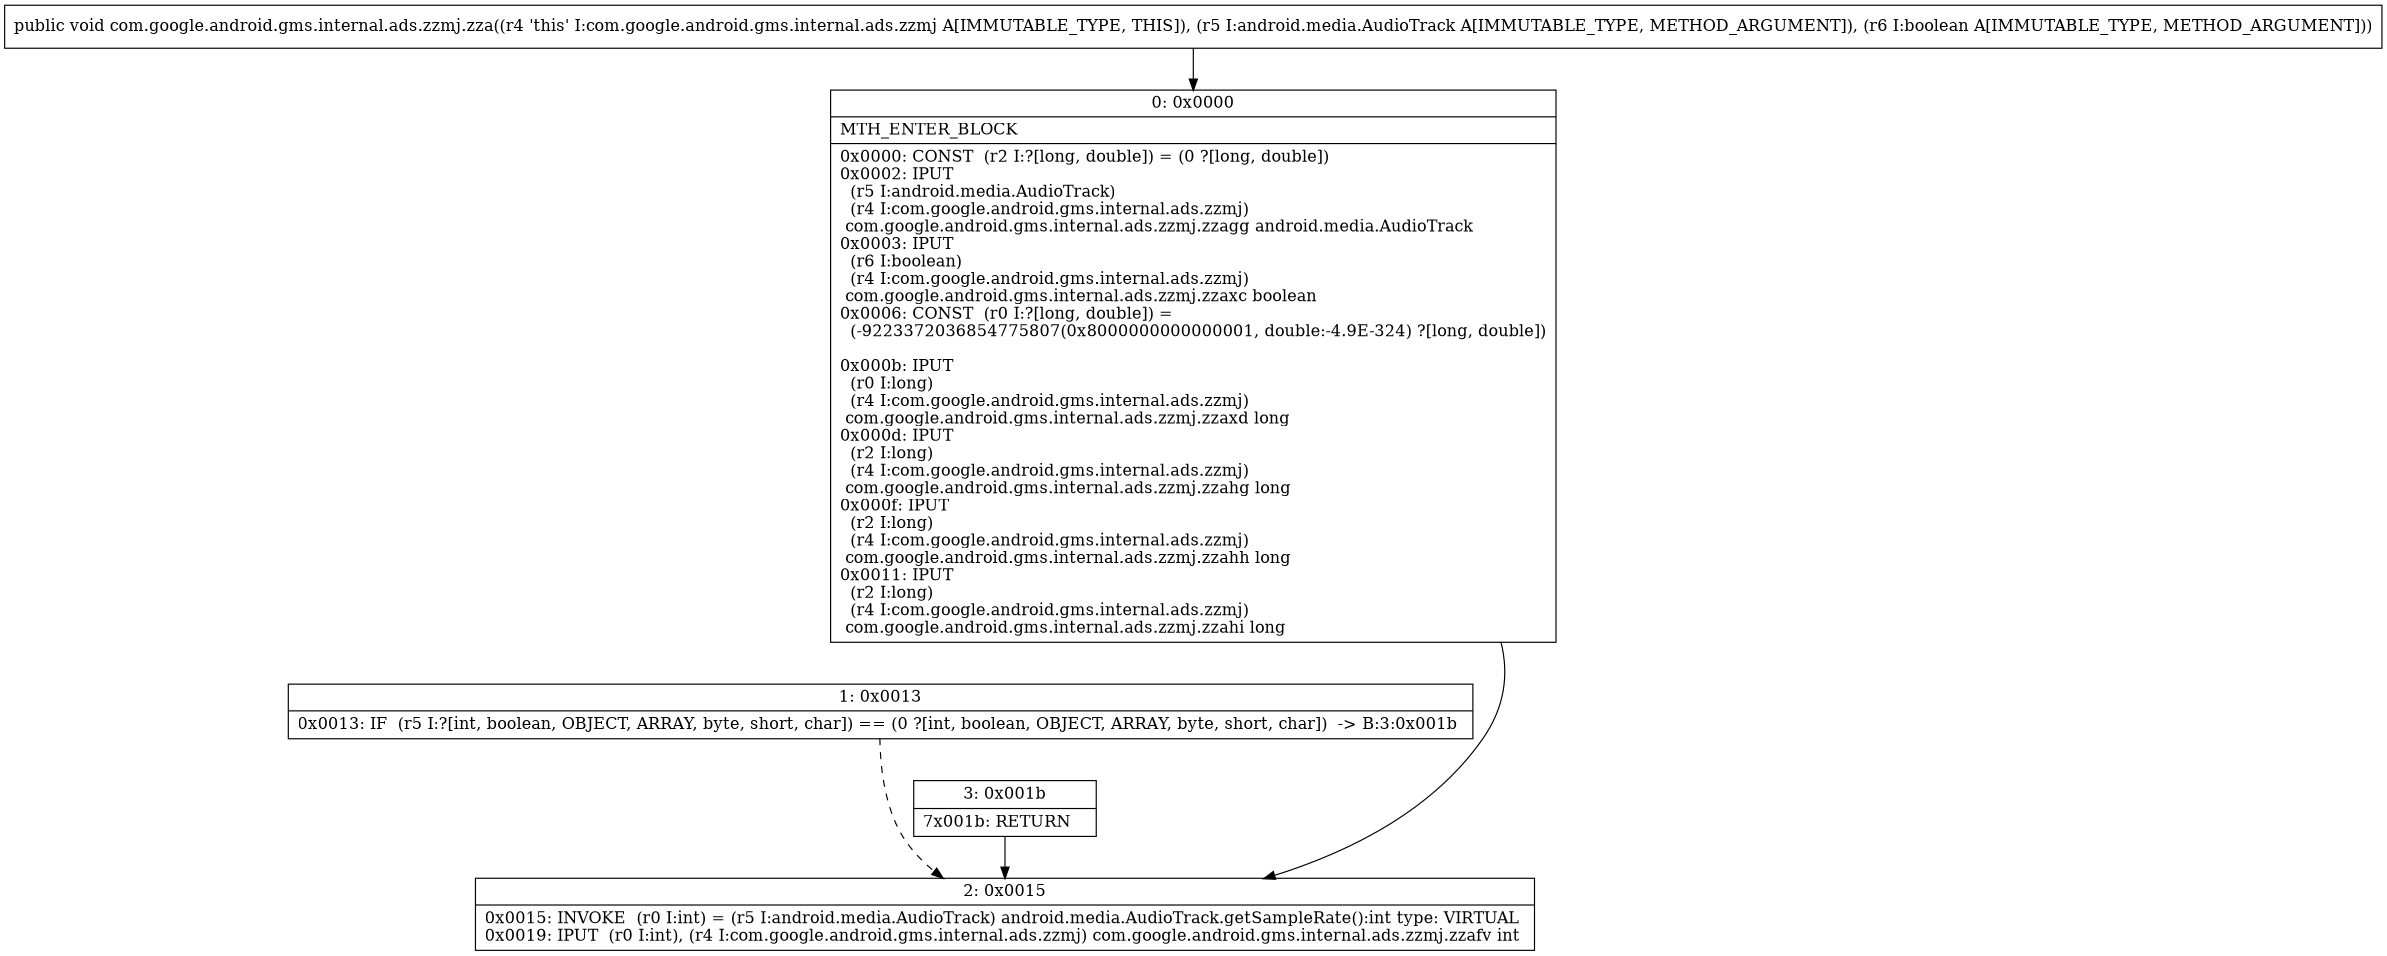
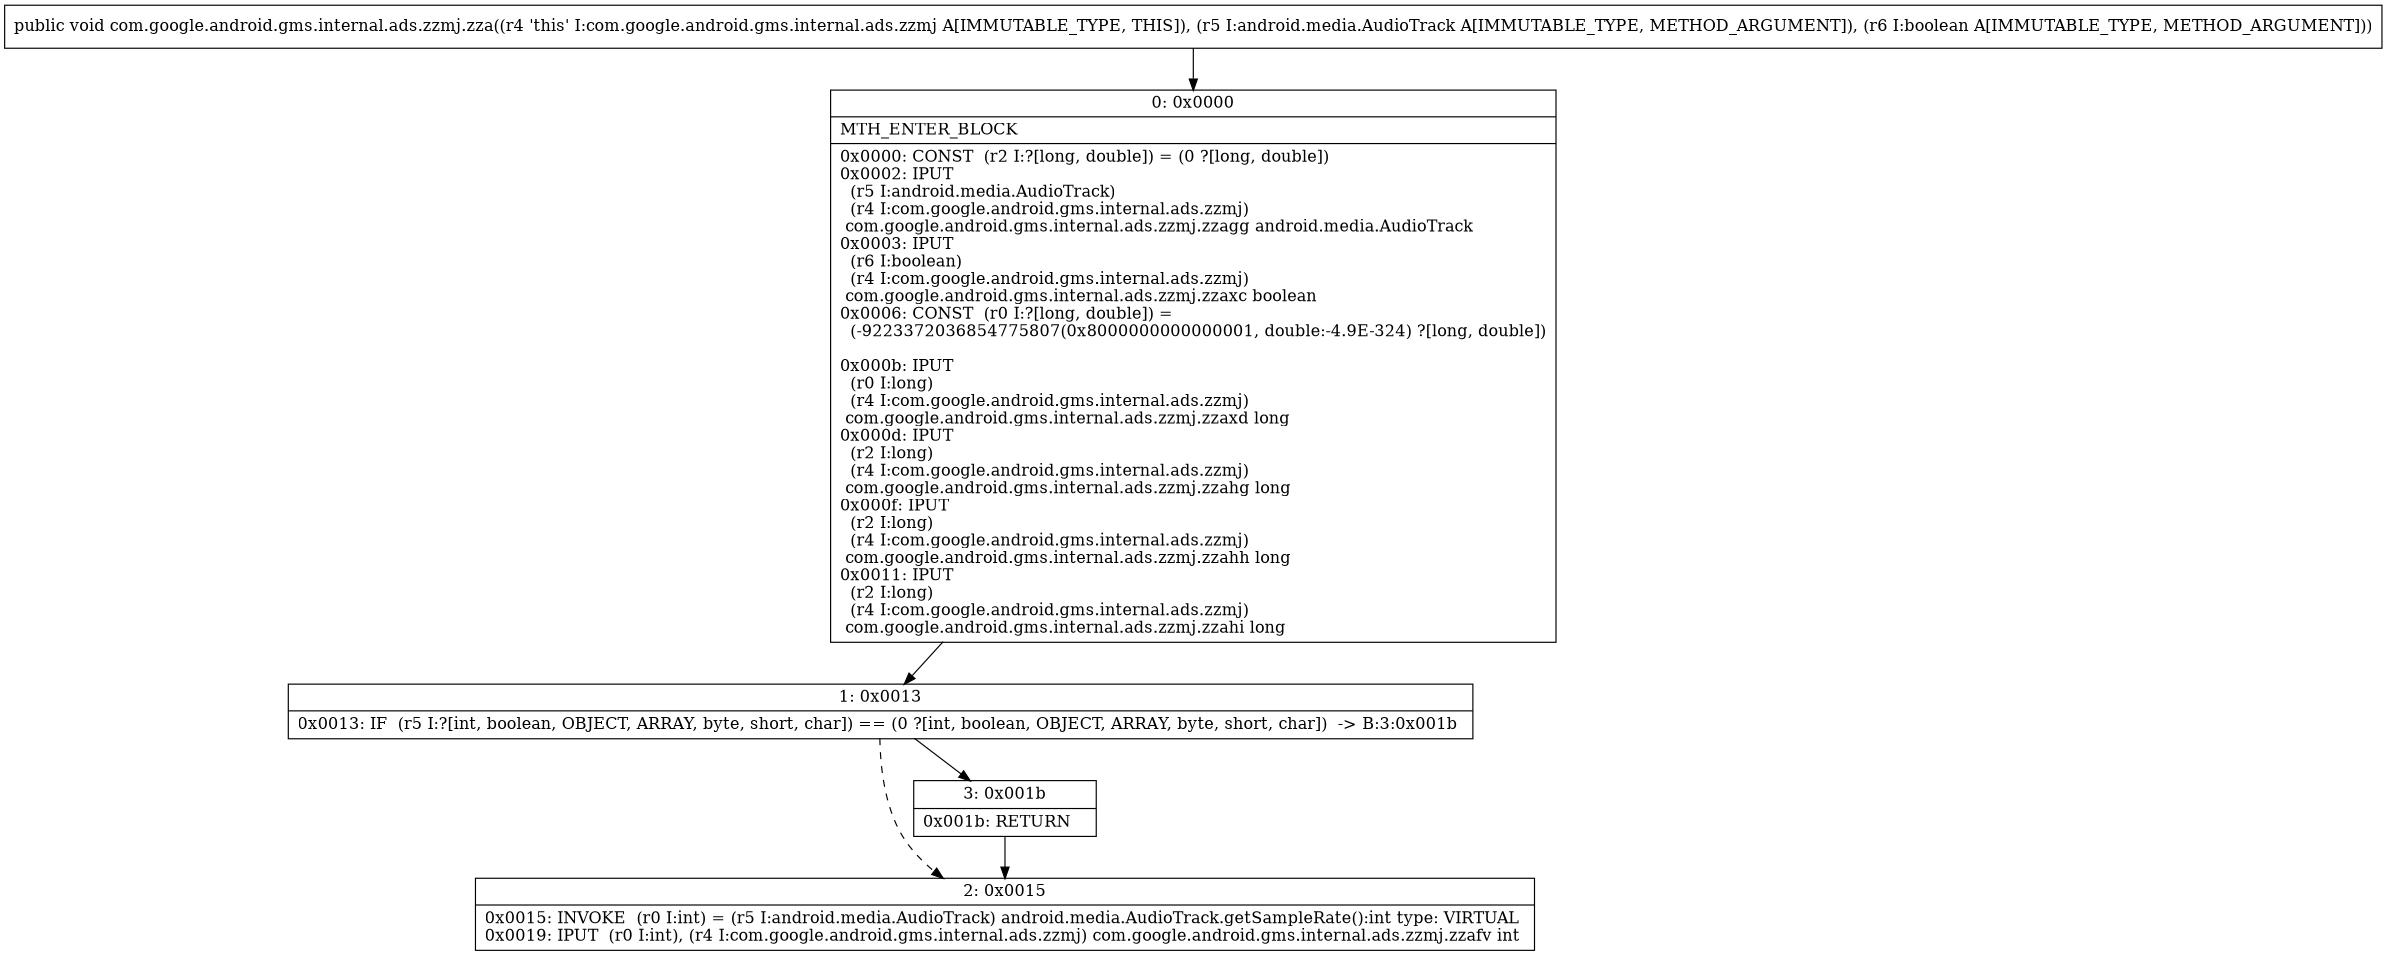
none -> (938, 756)
(1431, 794) -> (928, 659)
(1005, 822) -> (1005, 822)
